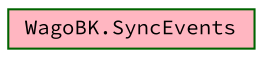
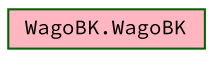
(131, 29) -> (107, 29)
